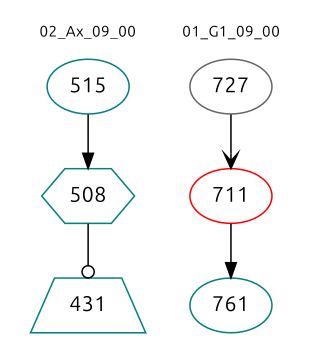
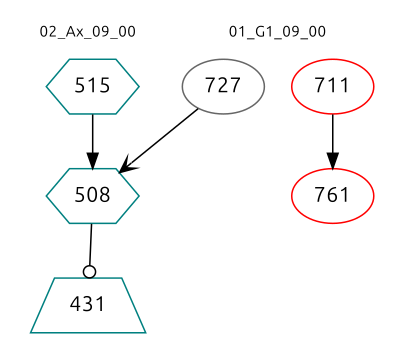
(88, 87) -> (93, 87)
(231, 134) -> (180, 124)
(231, 305) -> (333, 196)
